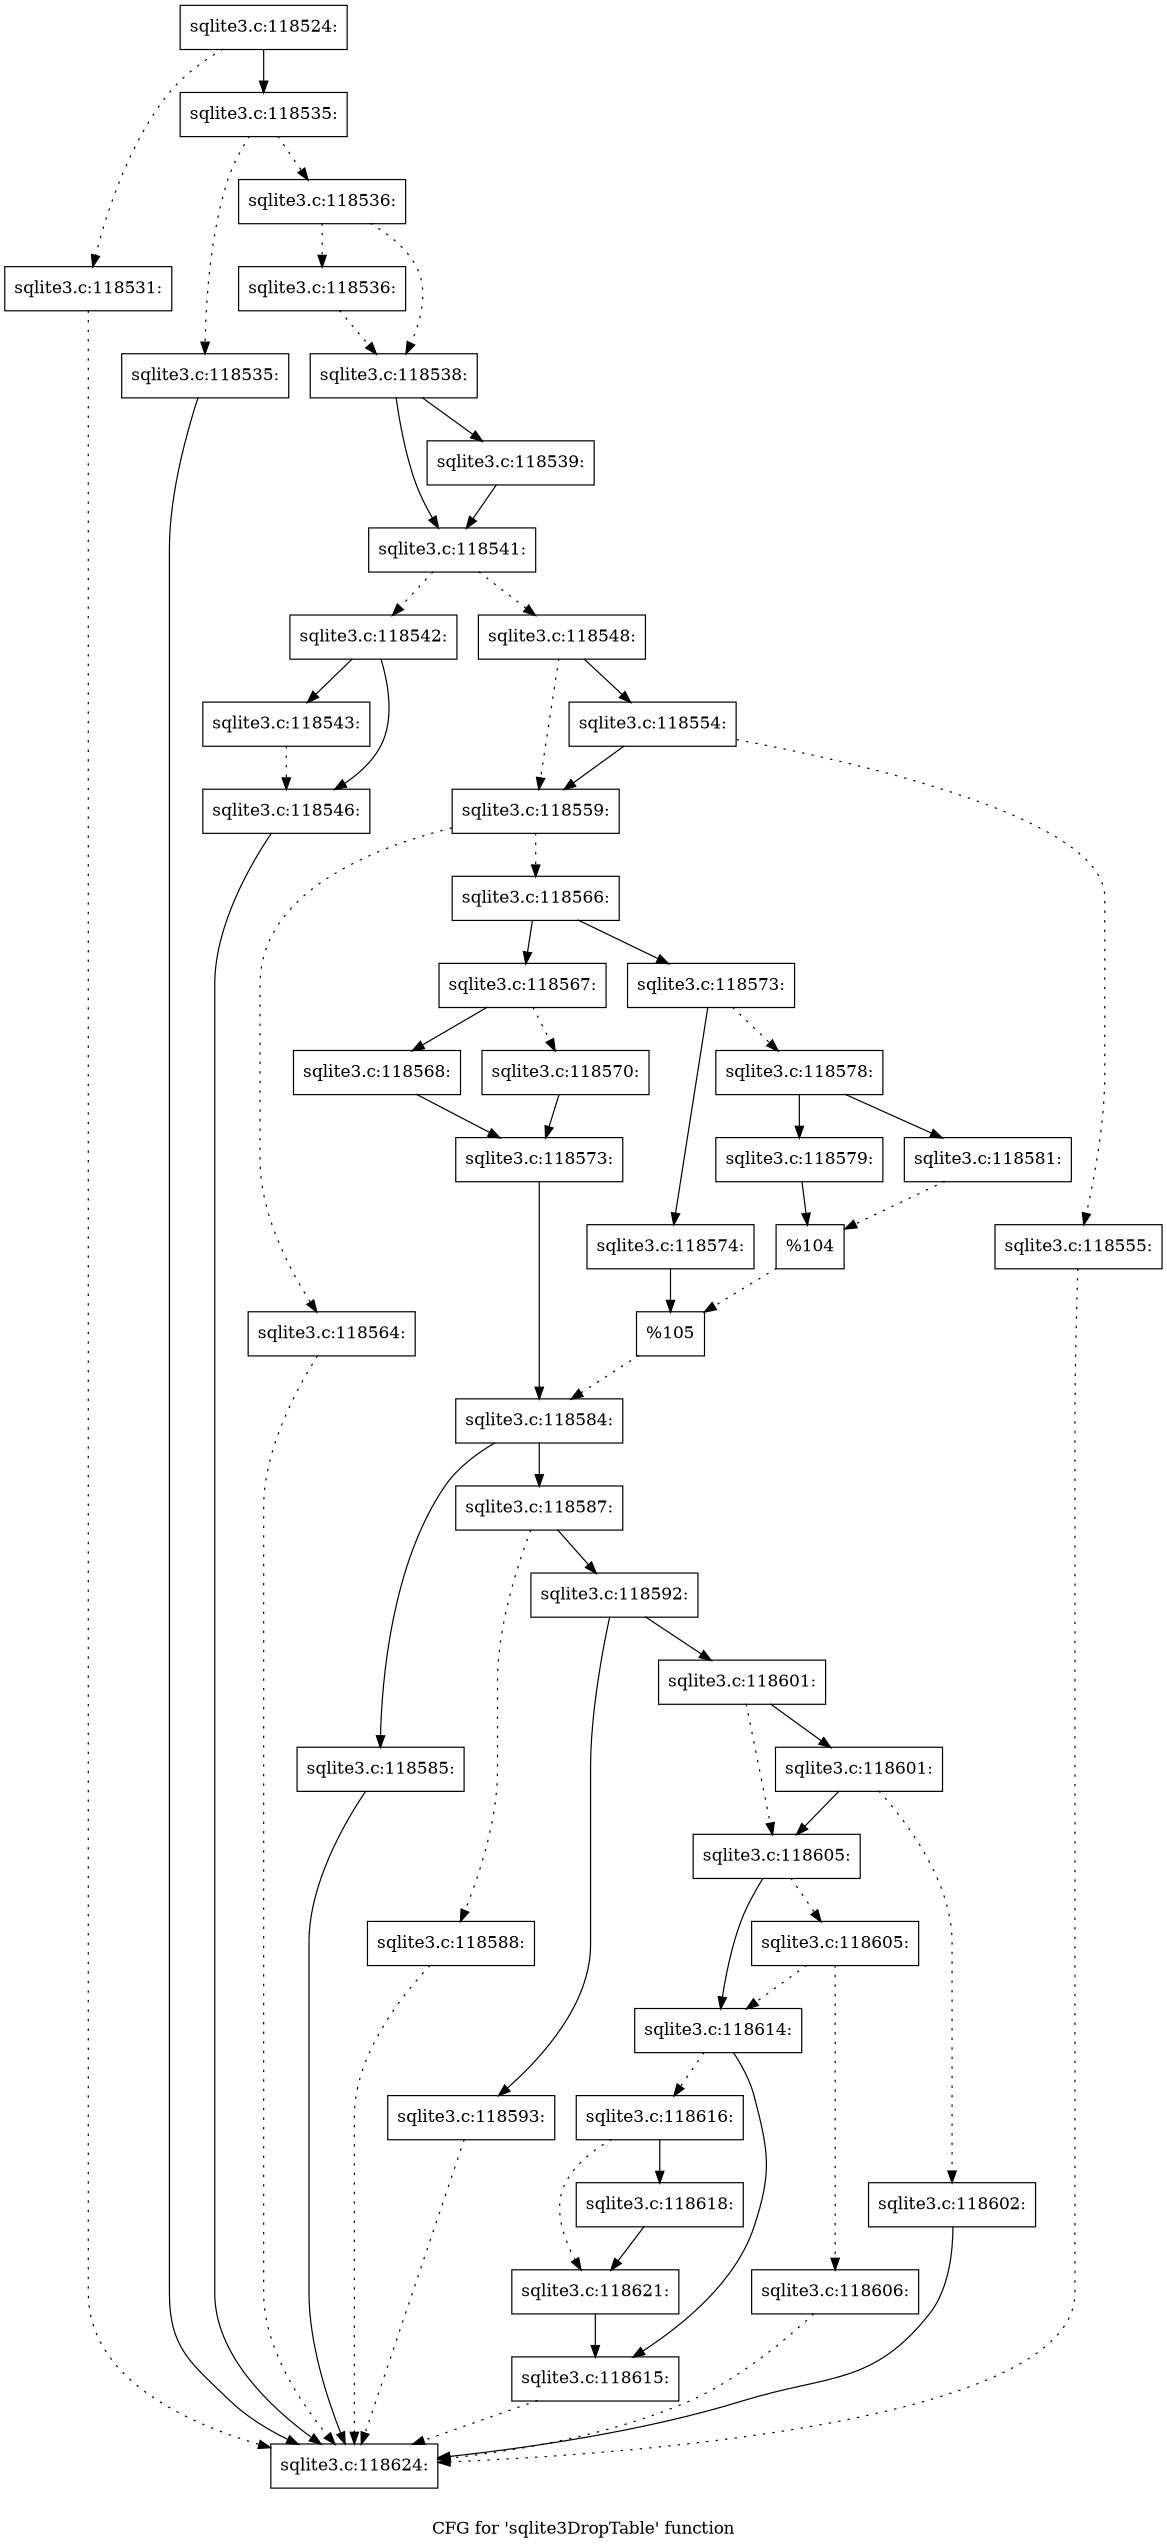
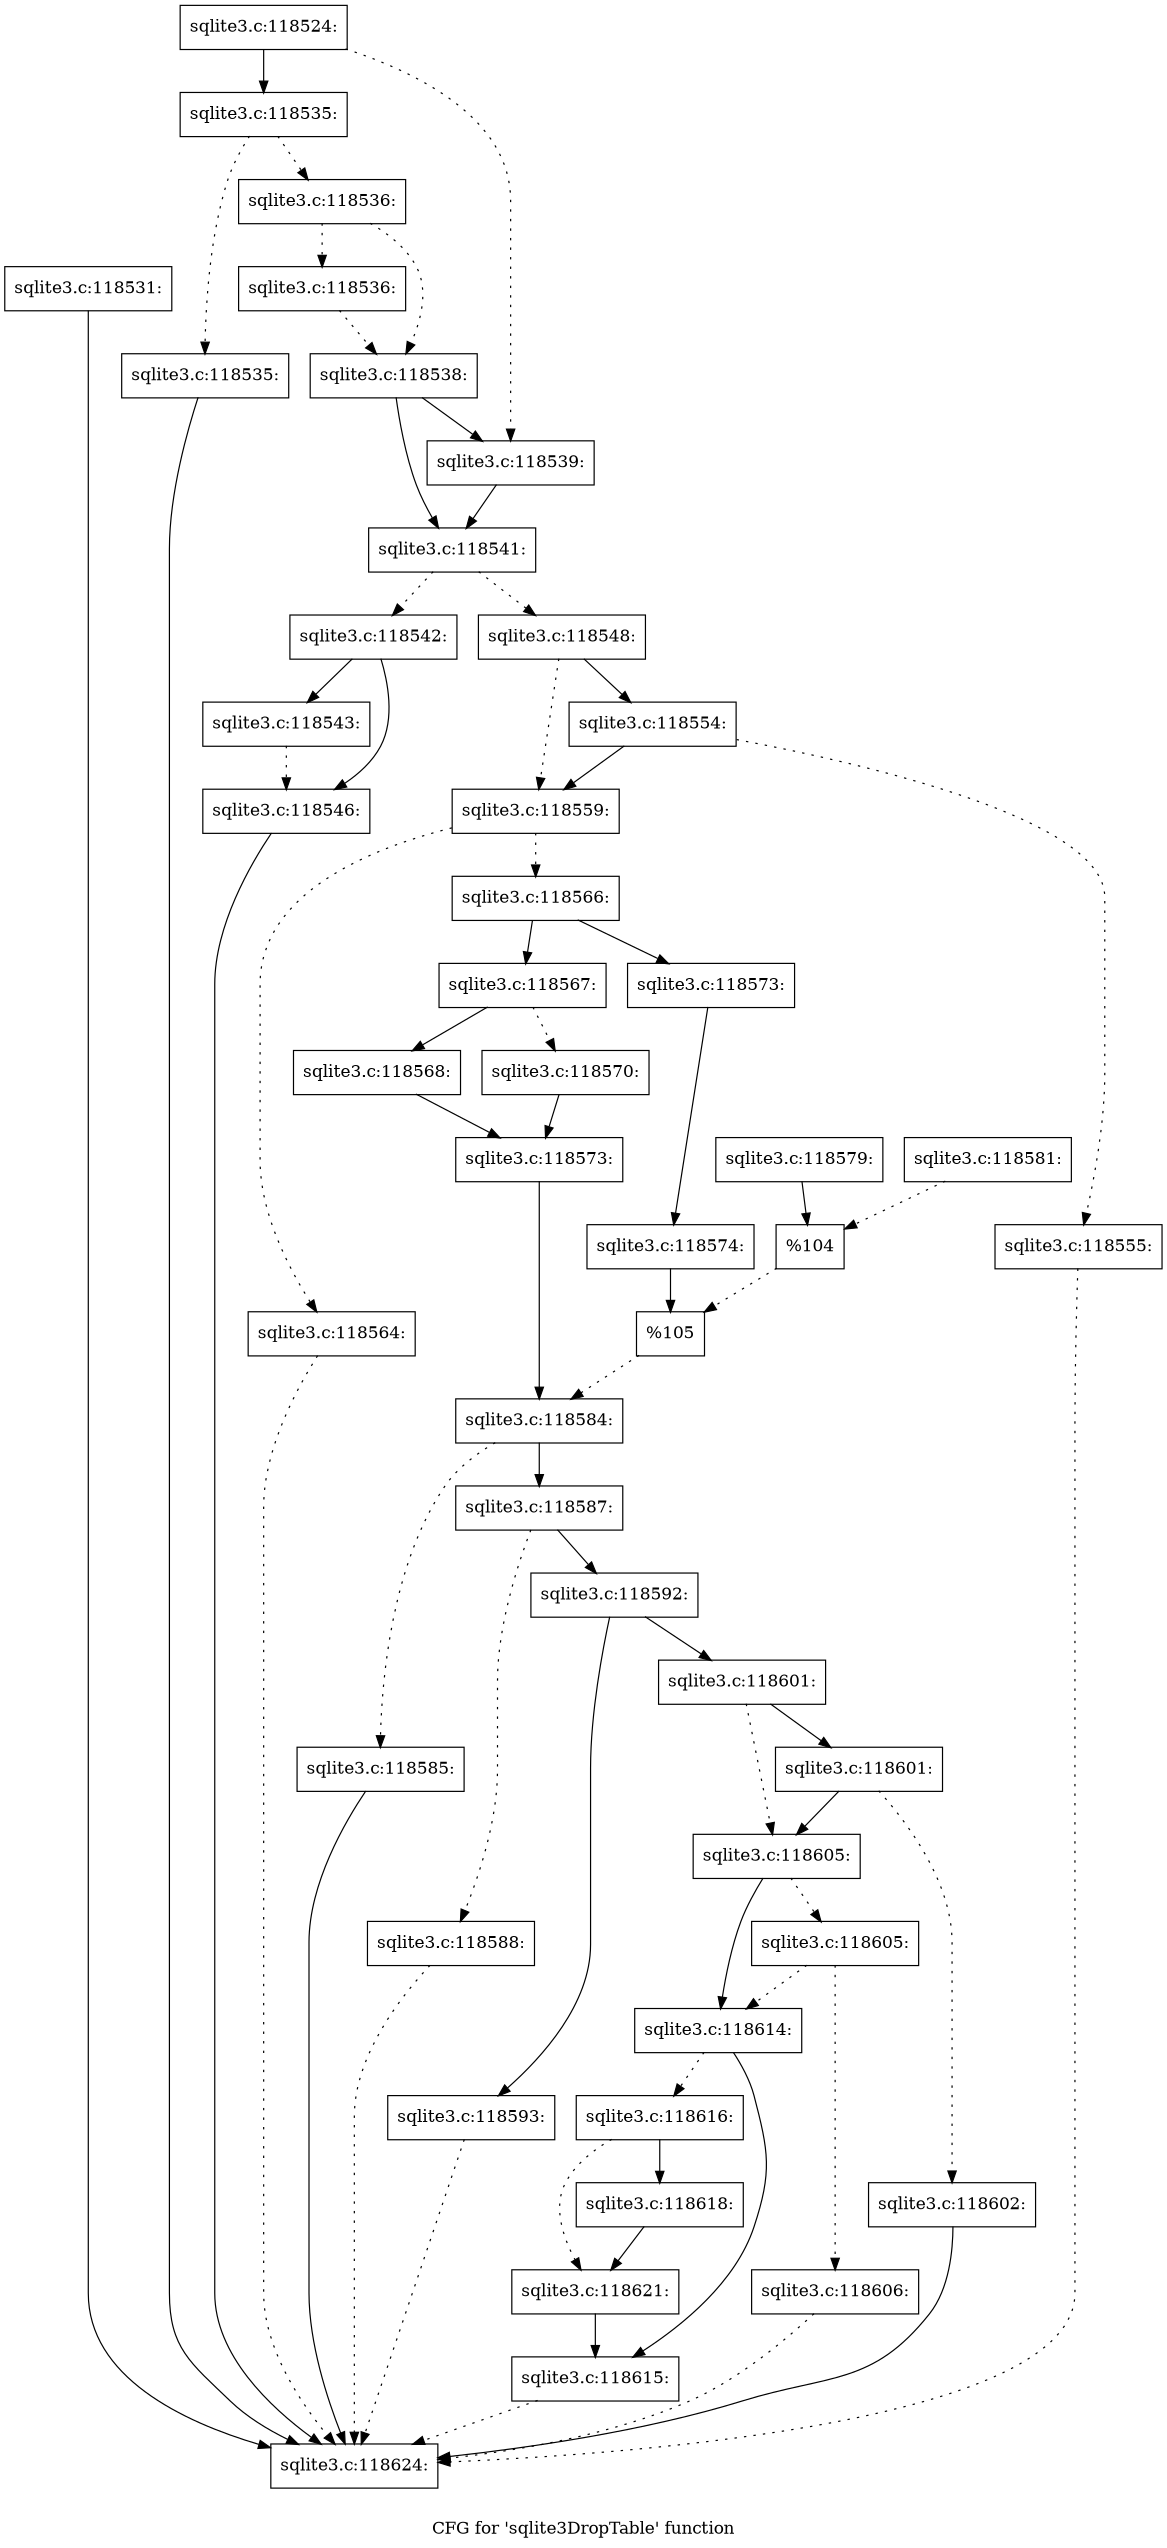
(139, 139) -> (510, 195)
(799, 1073) -> none
(88, 1424) -> (88, 1424)
(405, 1574) -> (405, 1574)
